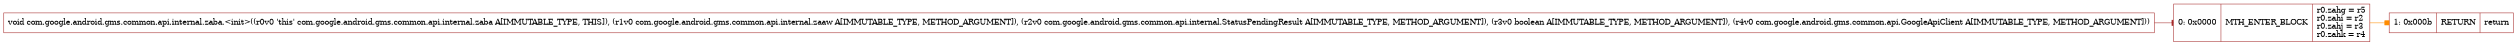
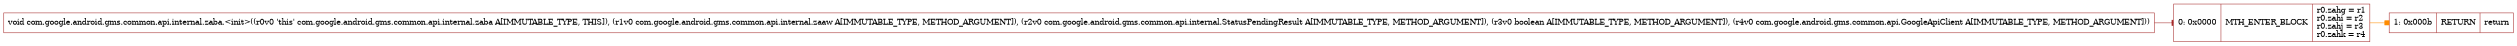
(2341, 10) -> (2341, 10)
